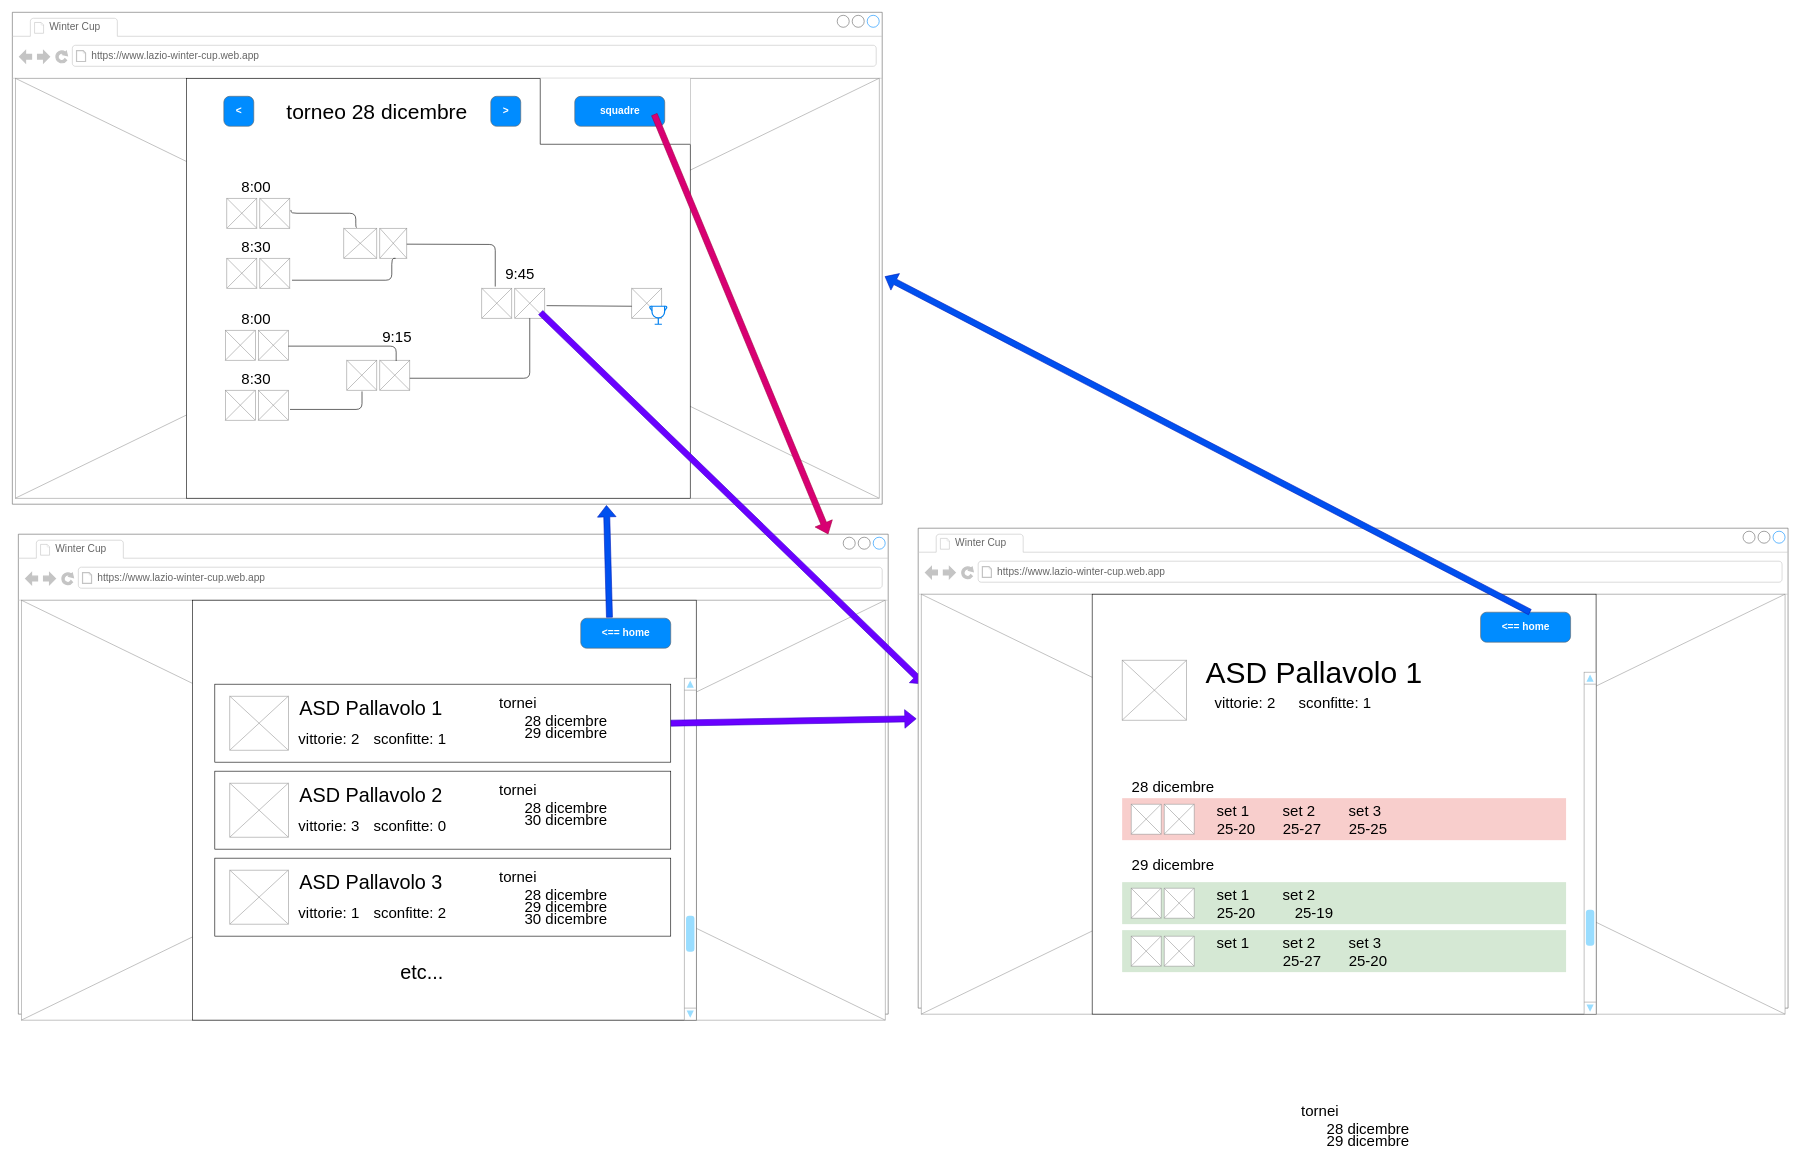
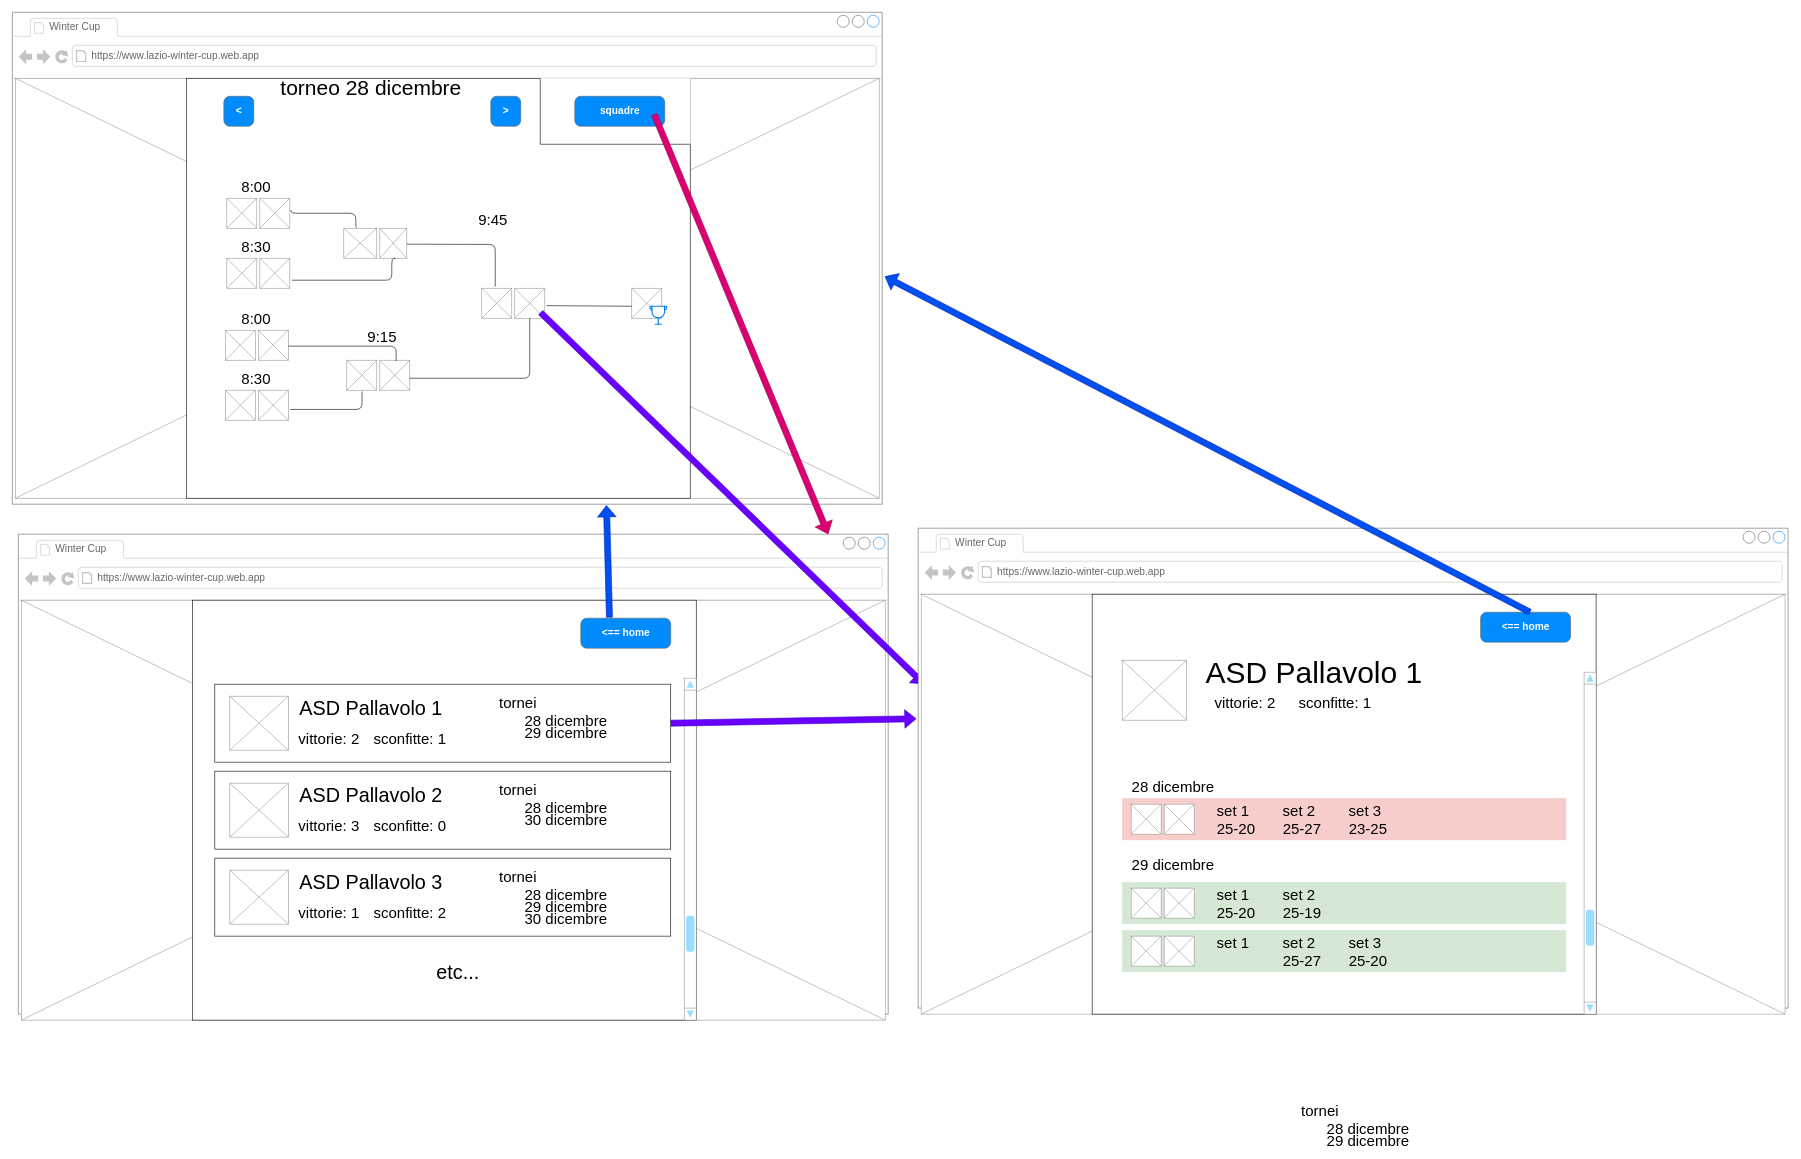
(377, 111) -> (371, 87)
(520, 273) -> (493, 219)
(397, 336) -> (382, 336)
(1368, 828) -> (1368, 828)
(1314, 912) -> (1302, 912)
(422, 972) -> (458, 972)
